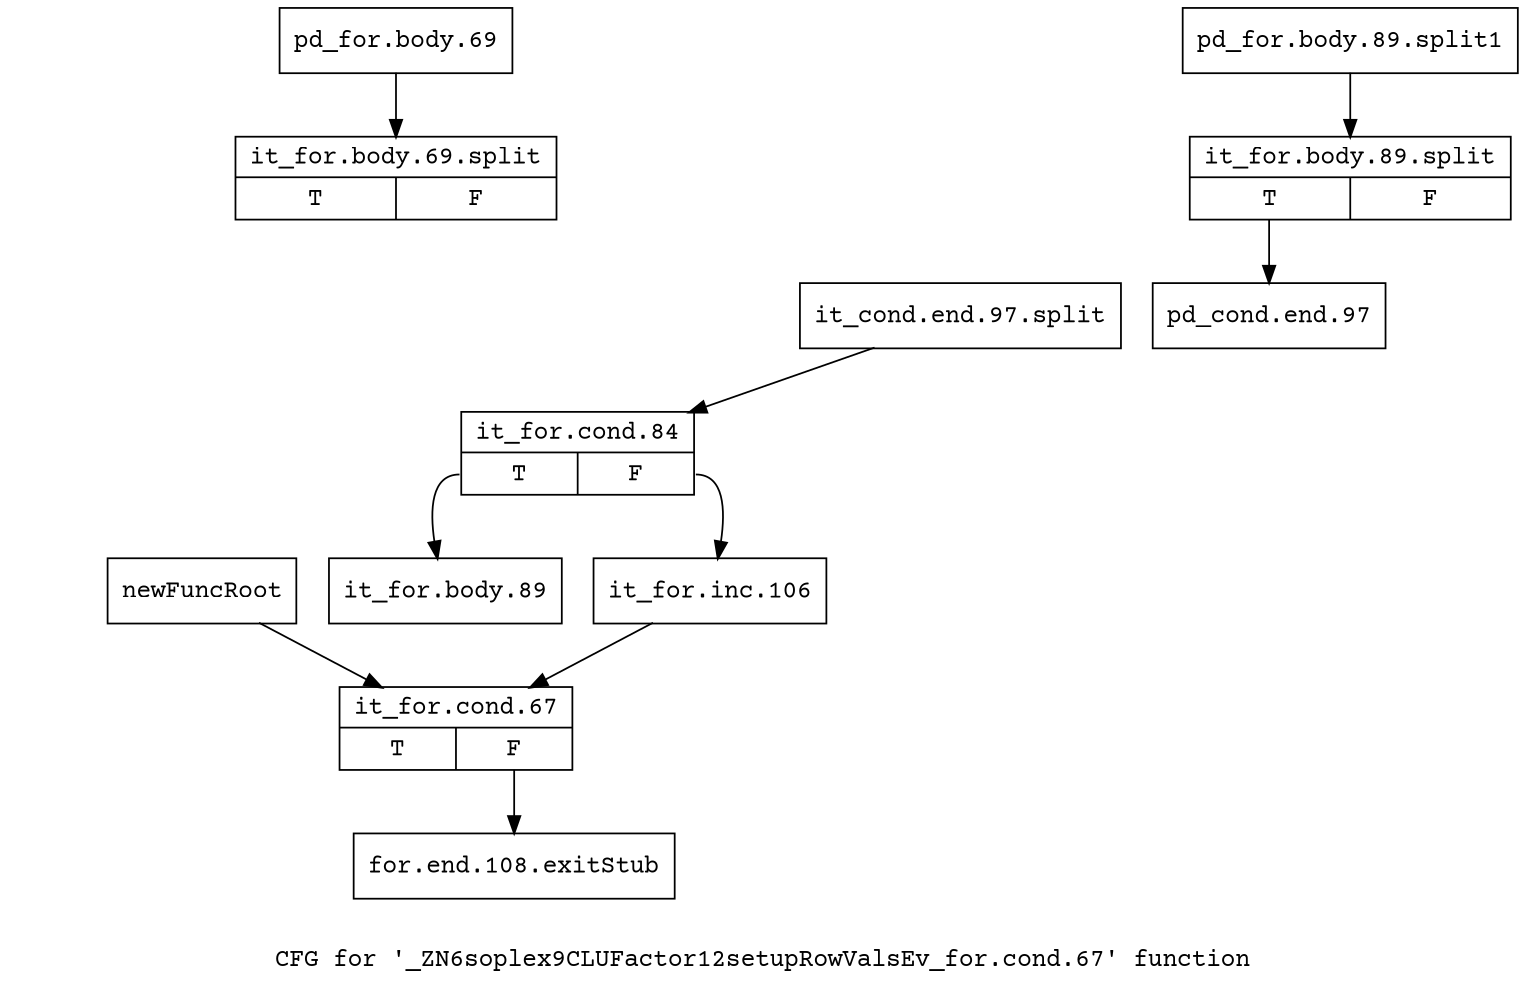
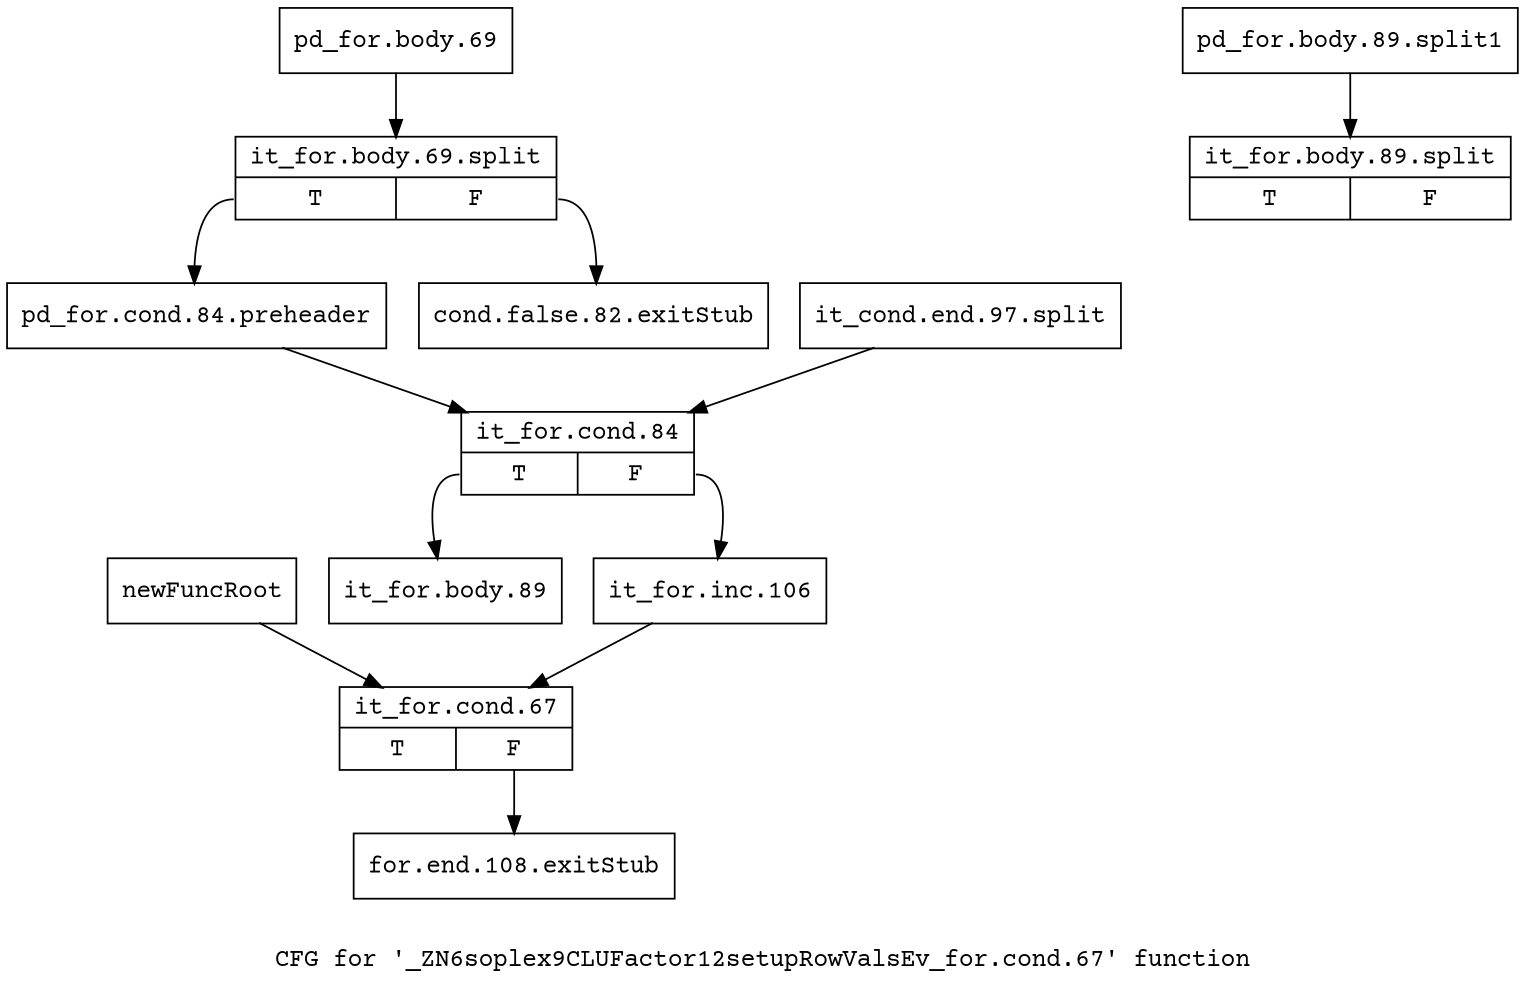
none -> (197, 316)
none -> (594, 316)
(1269, 316) -> none
